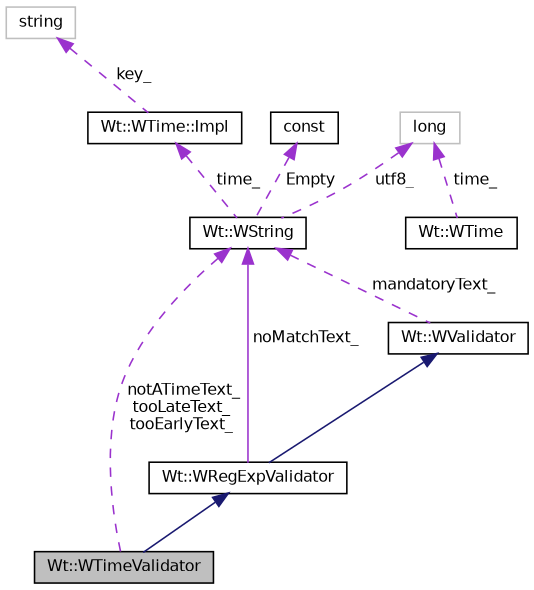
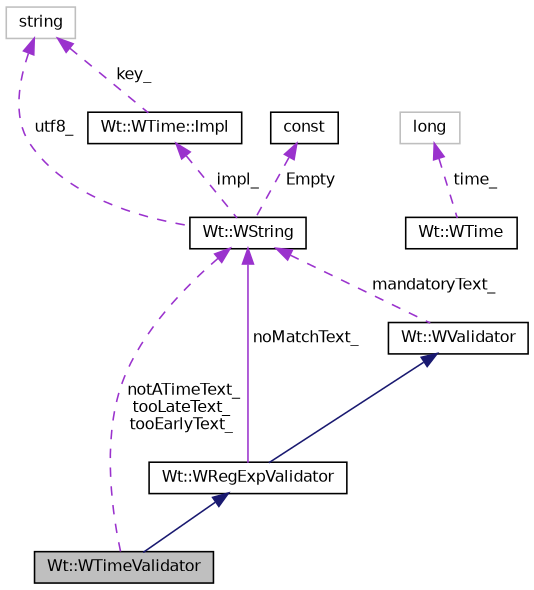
(236, 180) -> (236, 180)
(342, 189) -> (61, 176)
